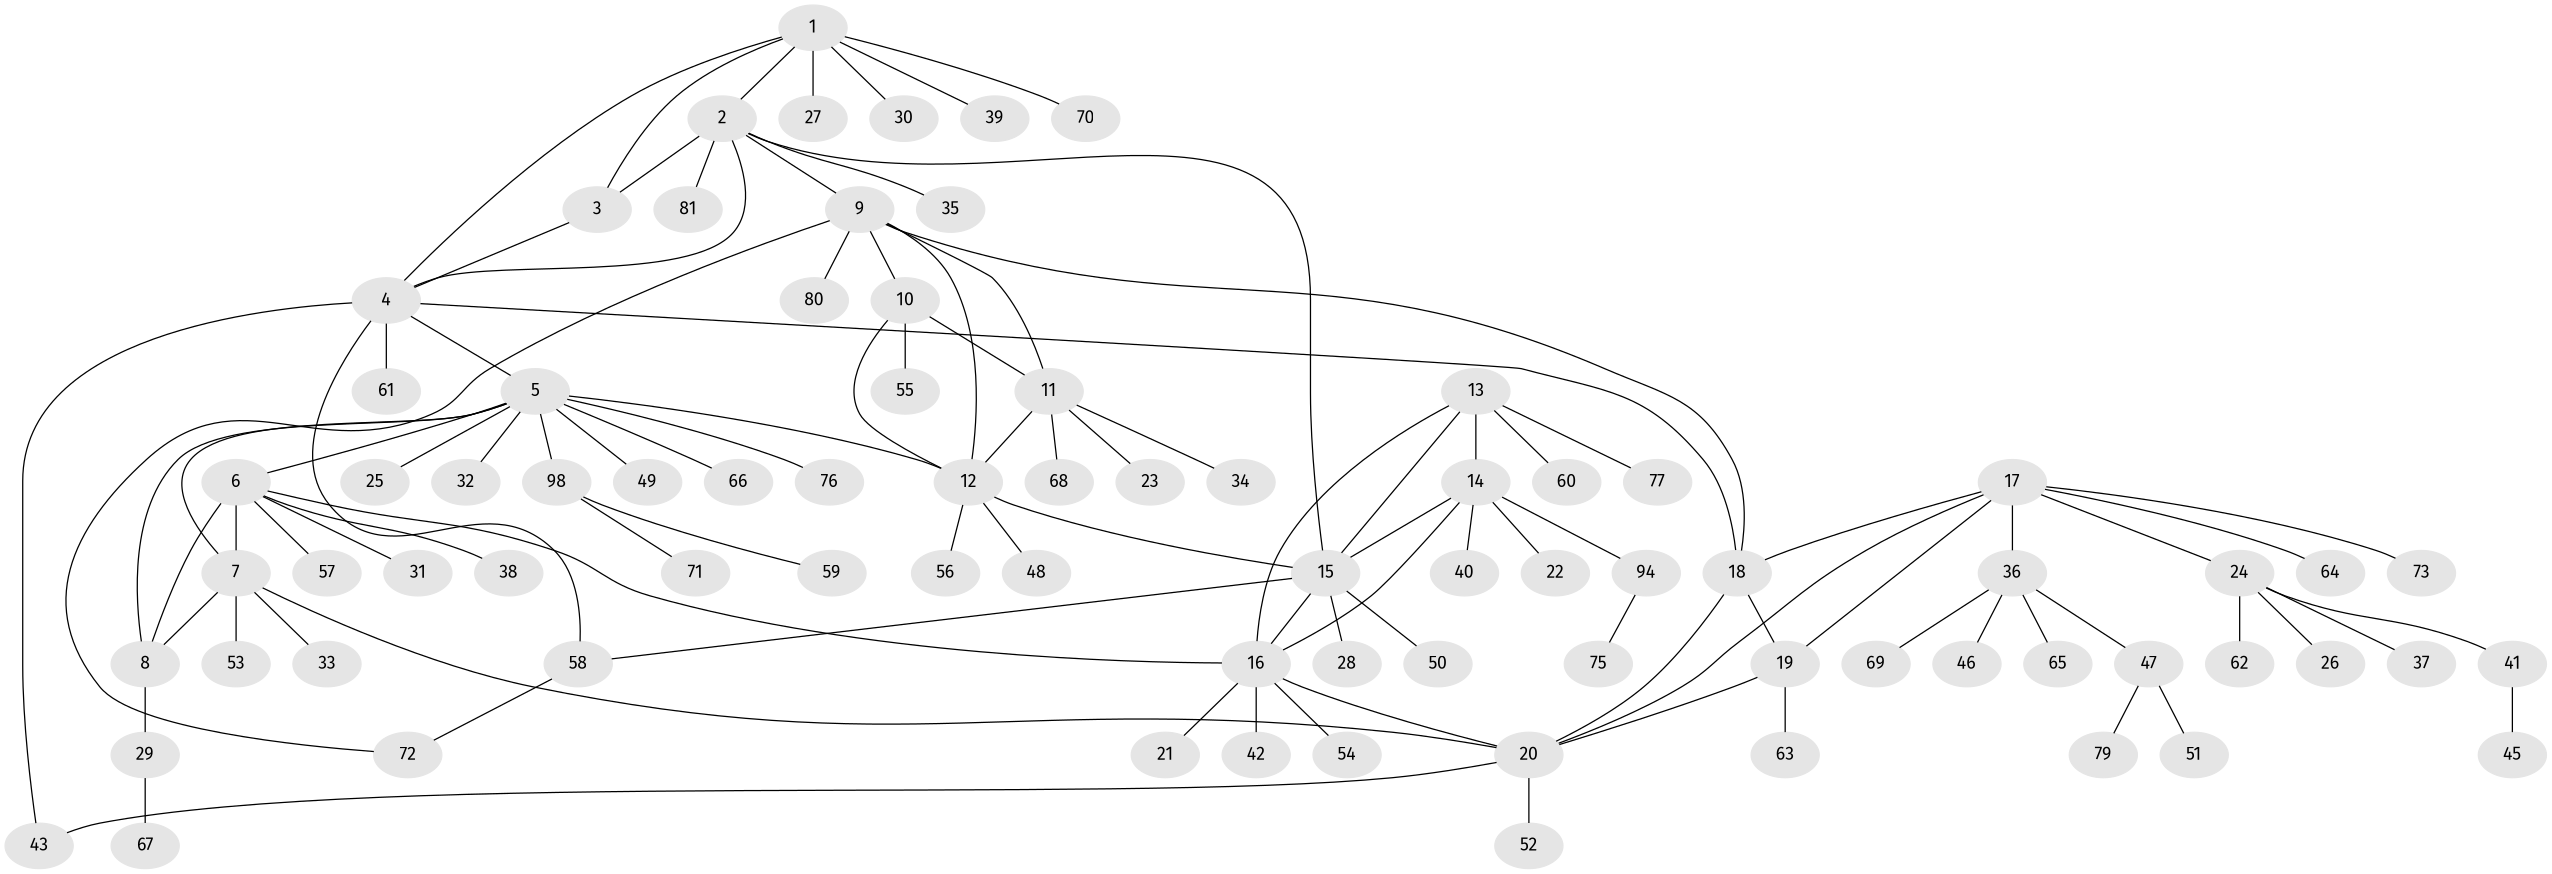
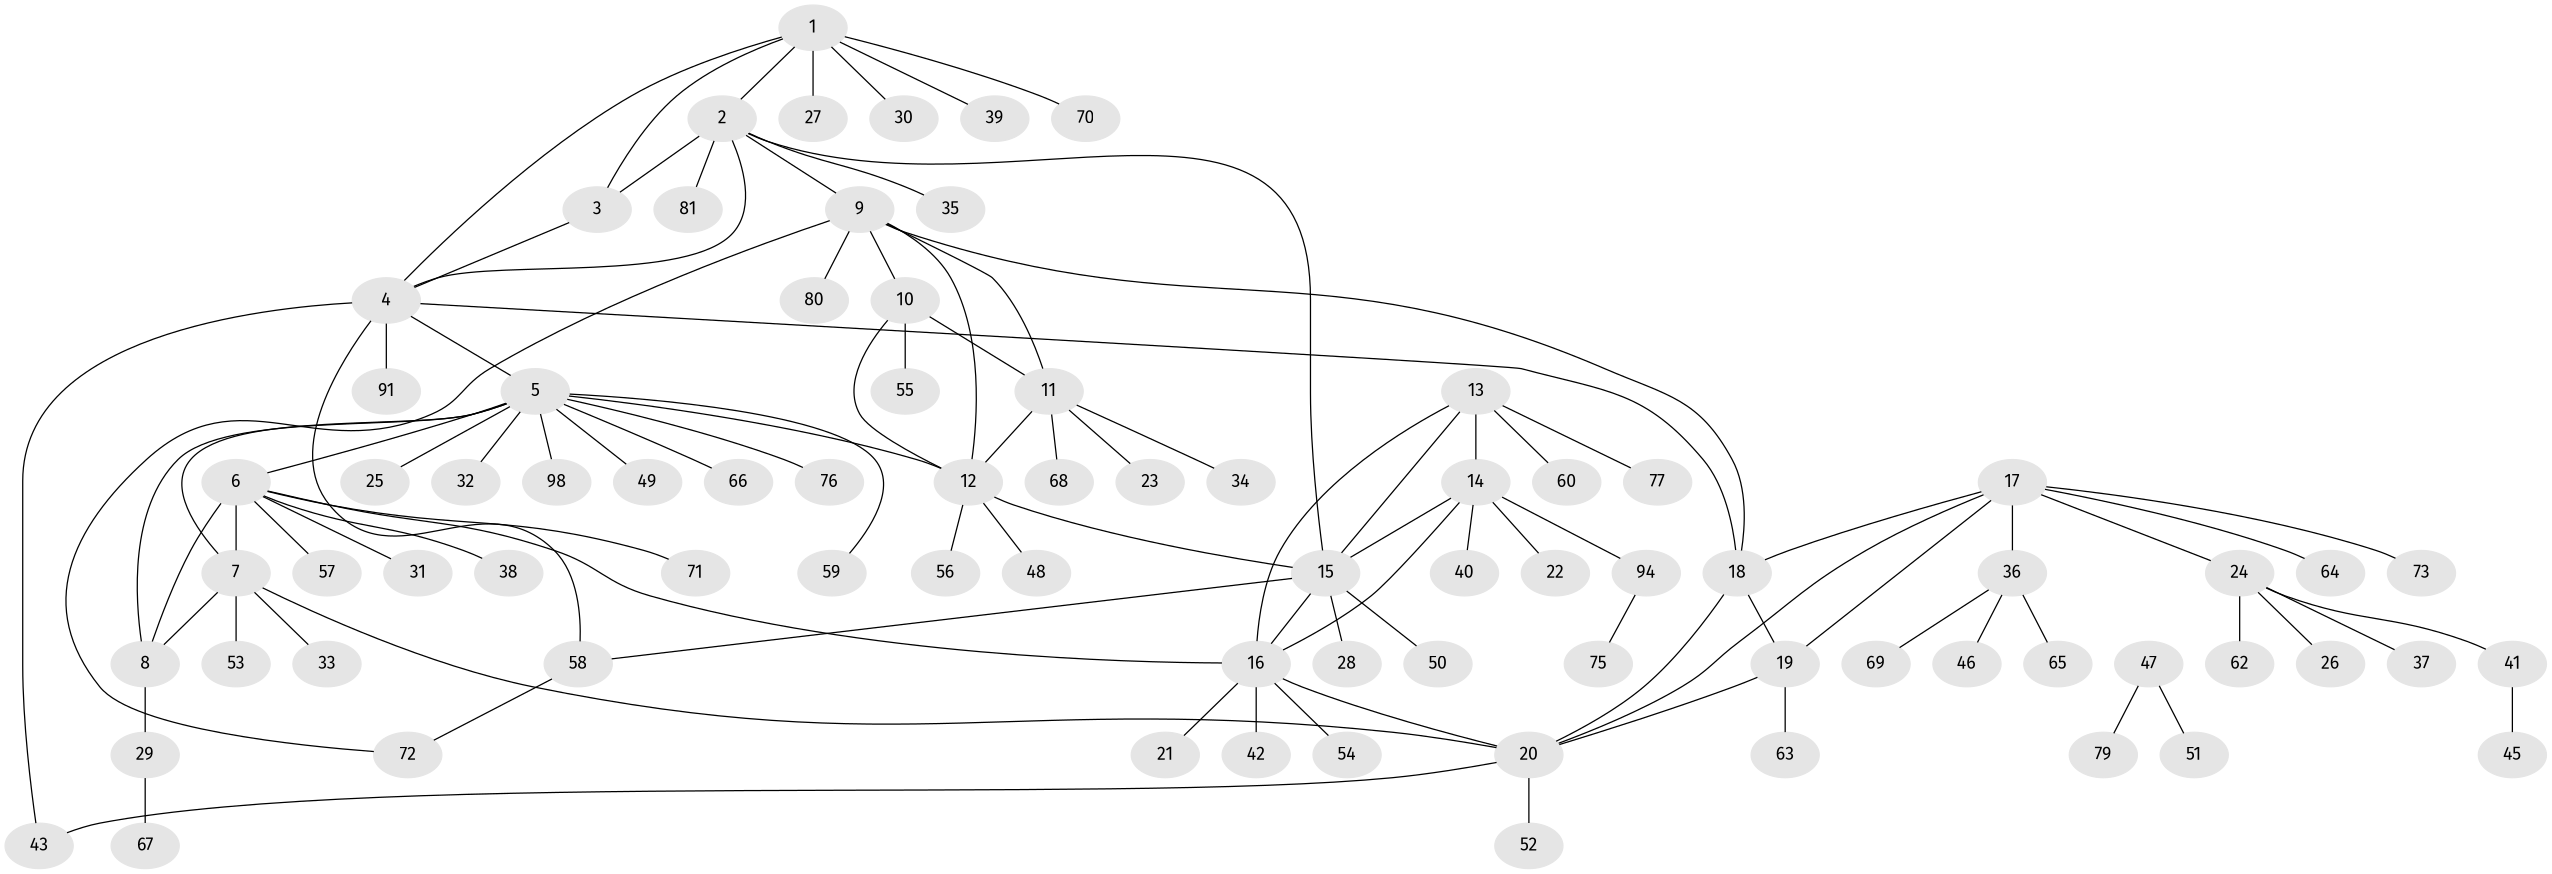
(386, 391) -> (386, 391)
(626, 528) -> (540, 529)
(691, 535) -> (779, 419)
(2081, 619) -> none
